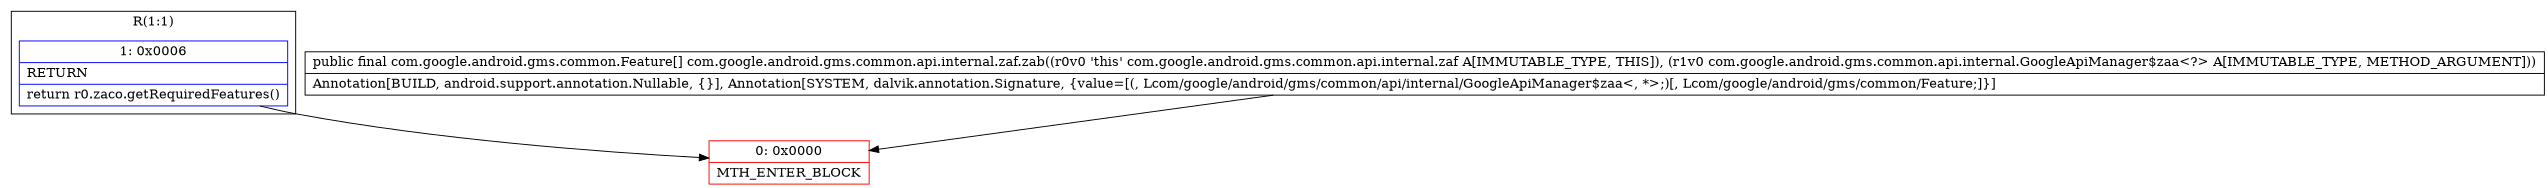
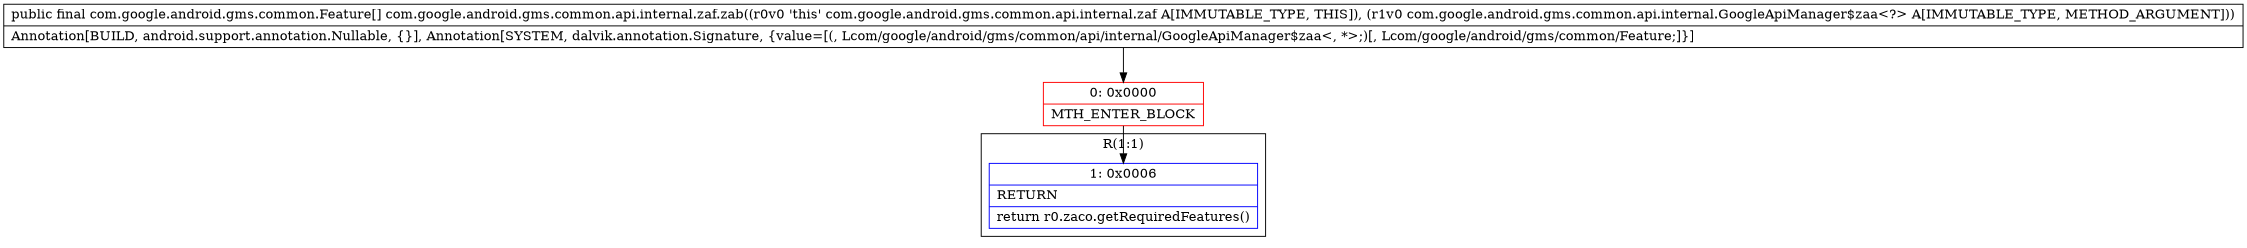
(479, 140) -> (1123, 140)
